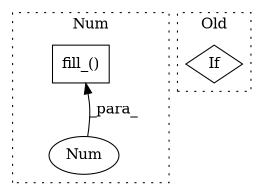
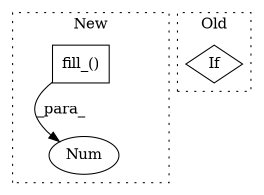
(91, 25) -> (91, 25)
(90, 115) -> (35, 108)
